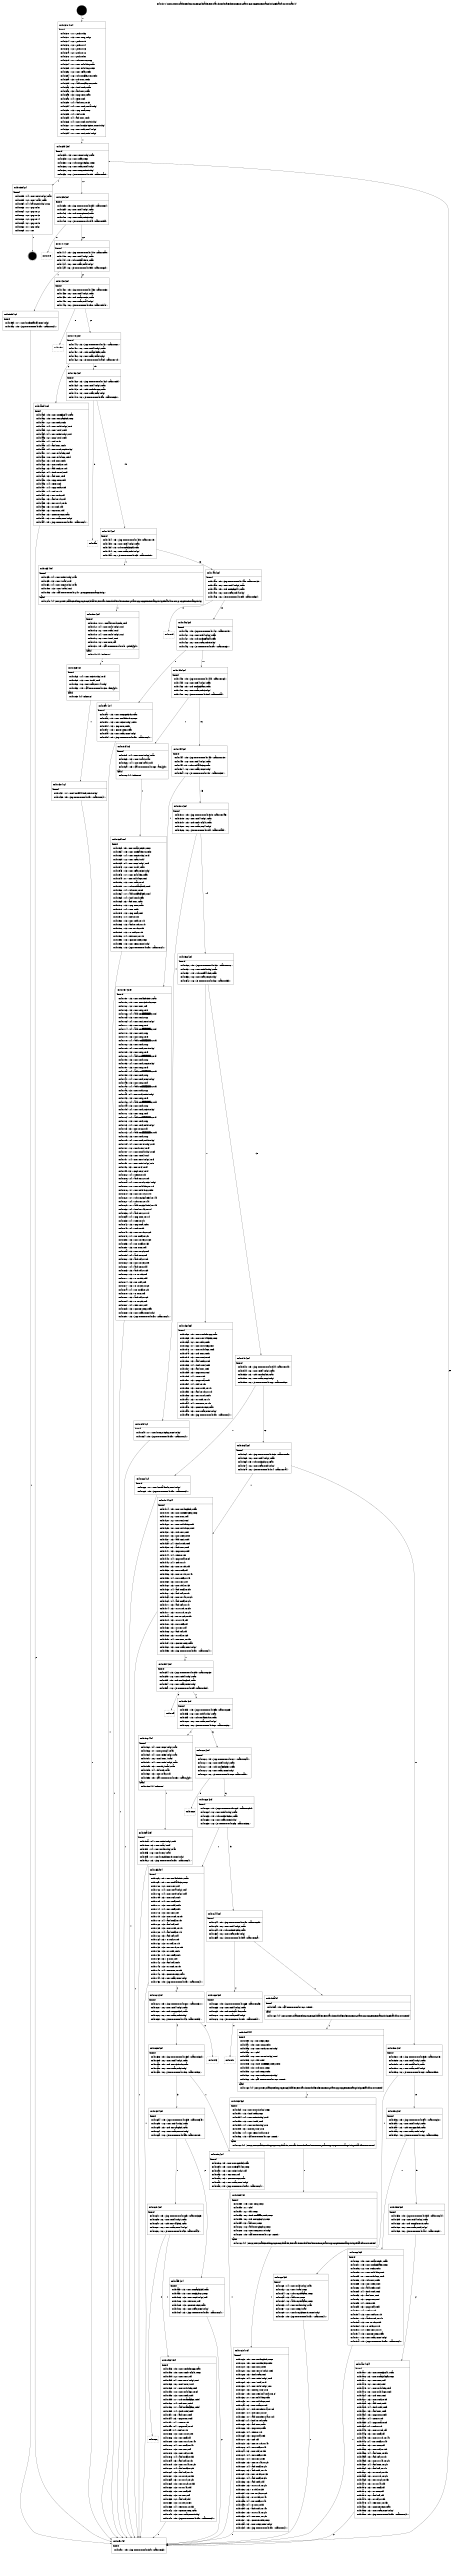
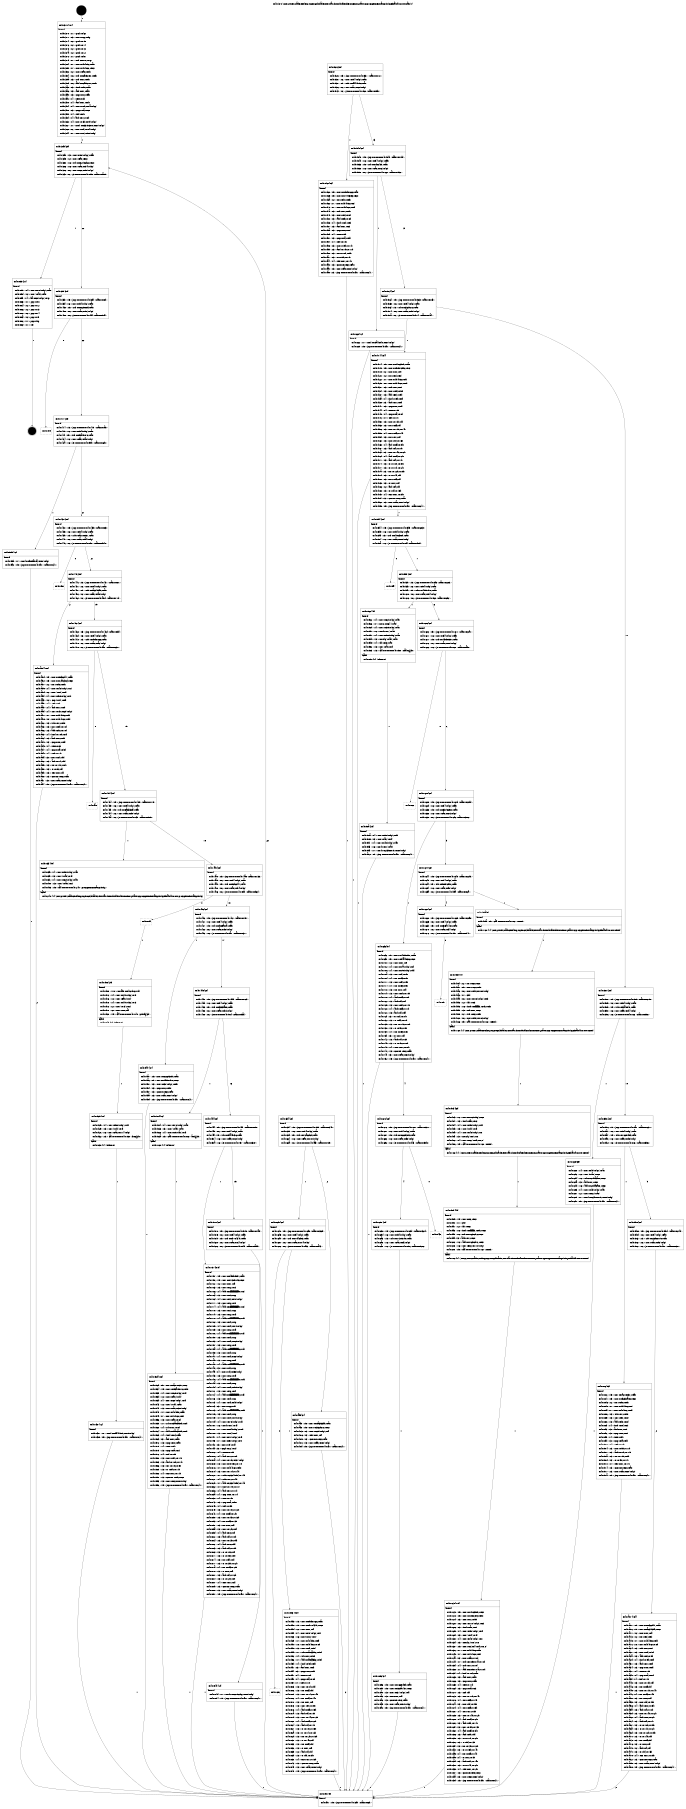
(117, 607) -> (138, 952)
(203, 893) -> none
none -> (347, 1033)
(177, 2091) -> none
